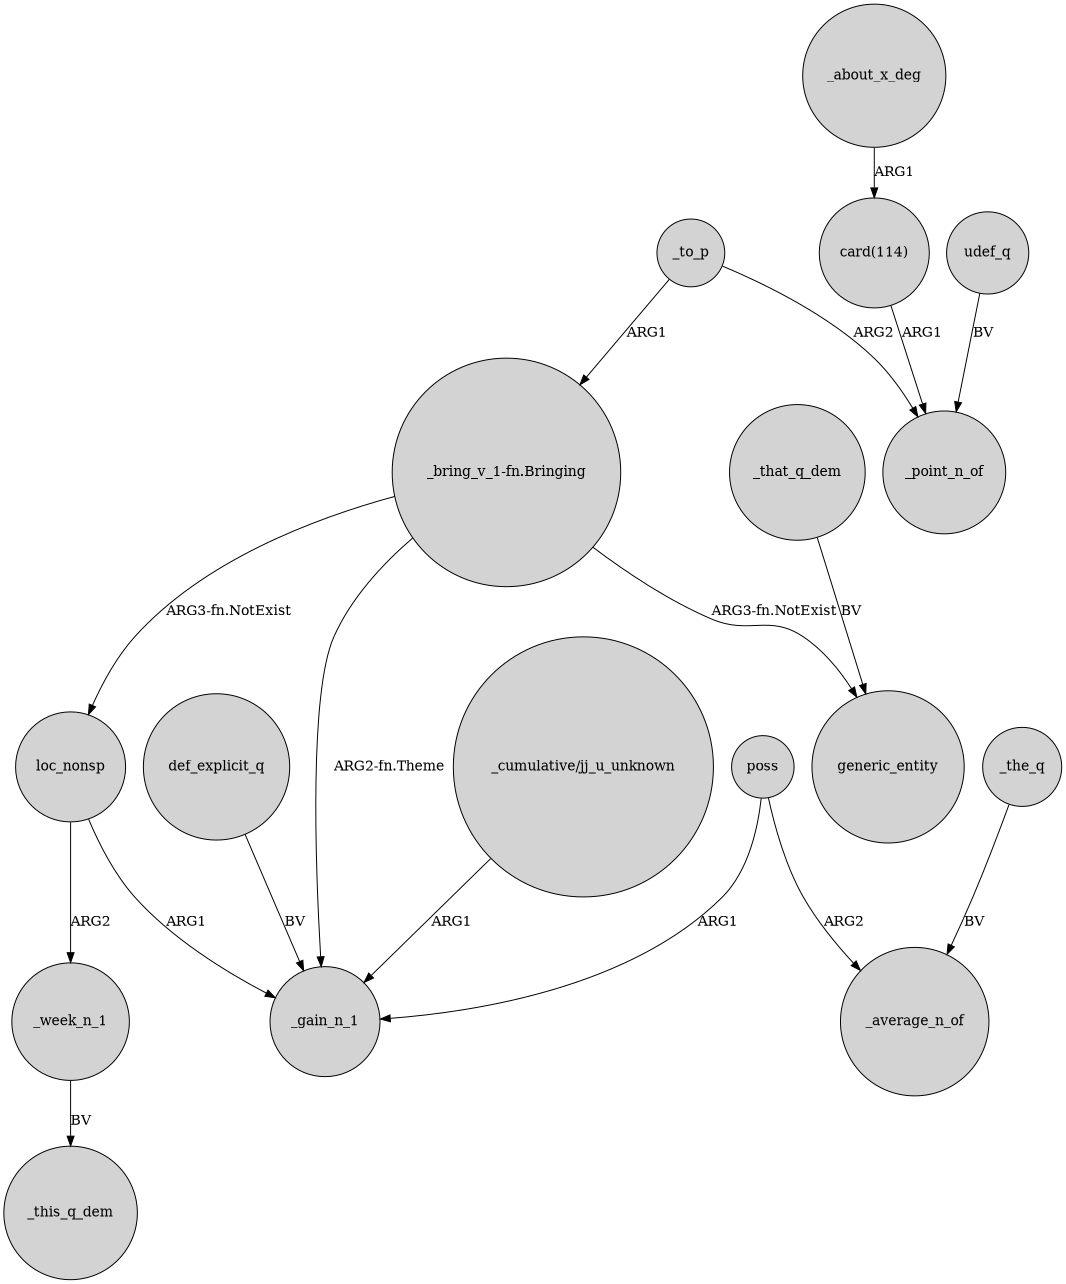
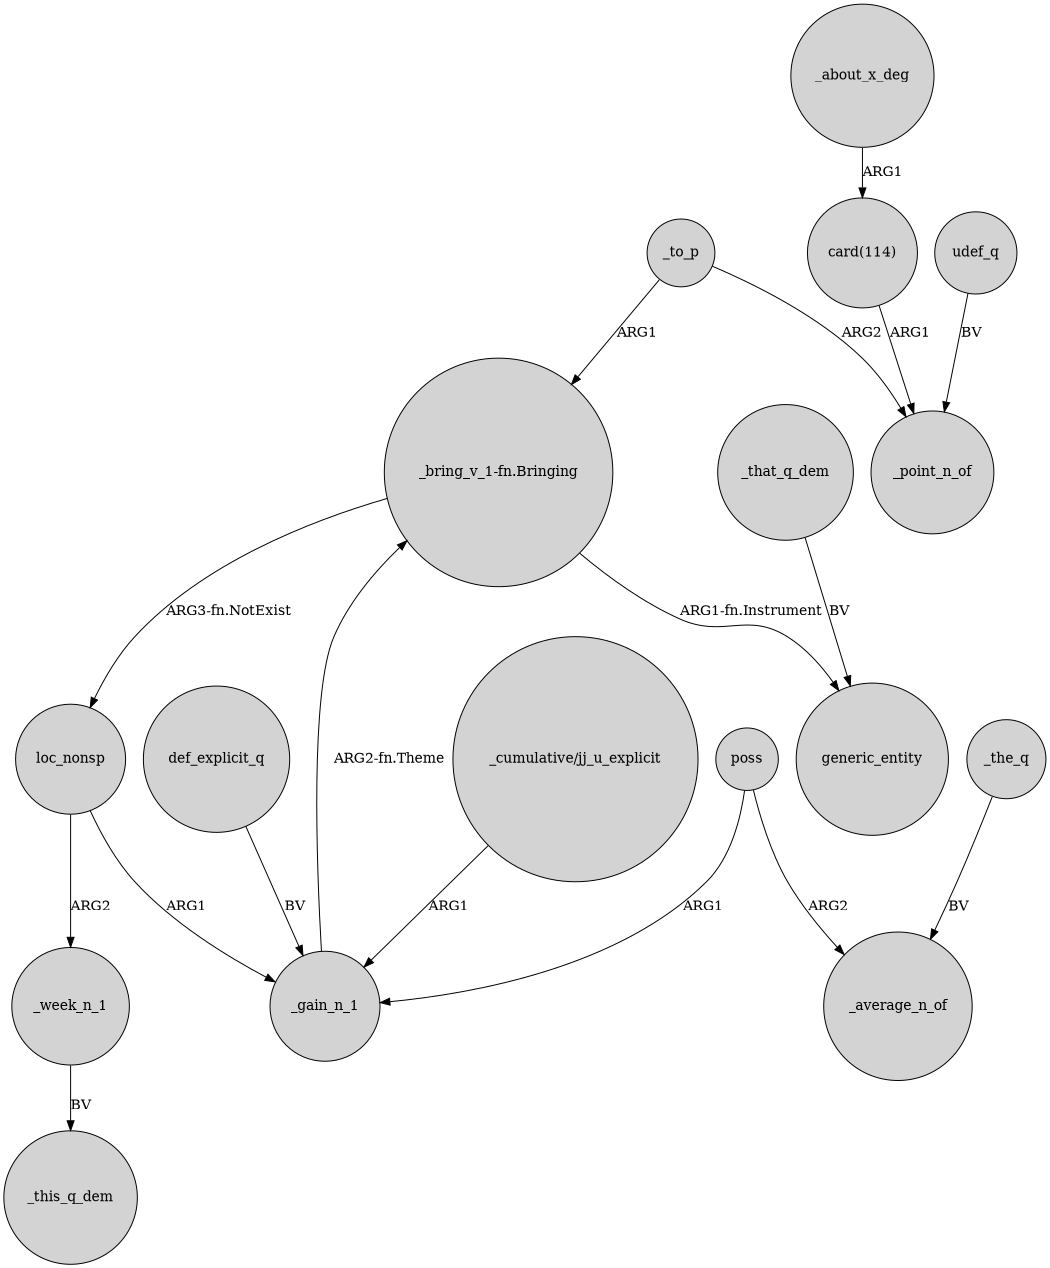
(774, 612) -> (752, 612)
(318, 732) -> (318, 737)
(583, 767) -> (575, 759)
